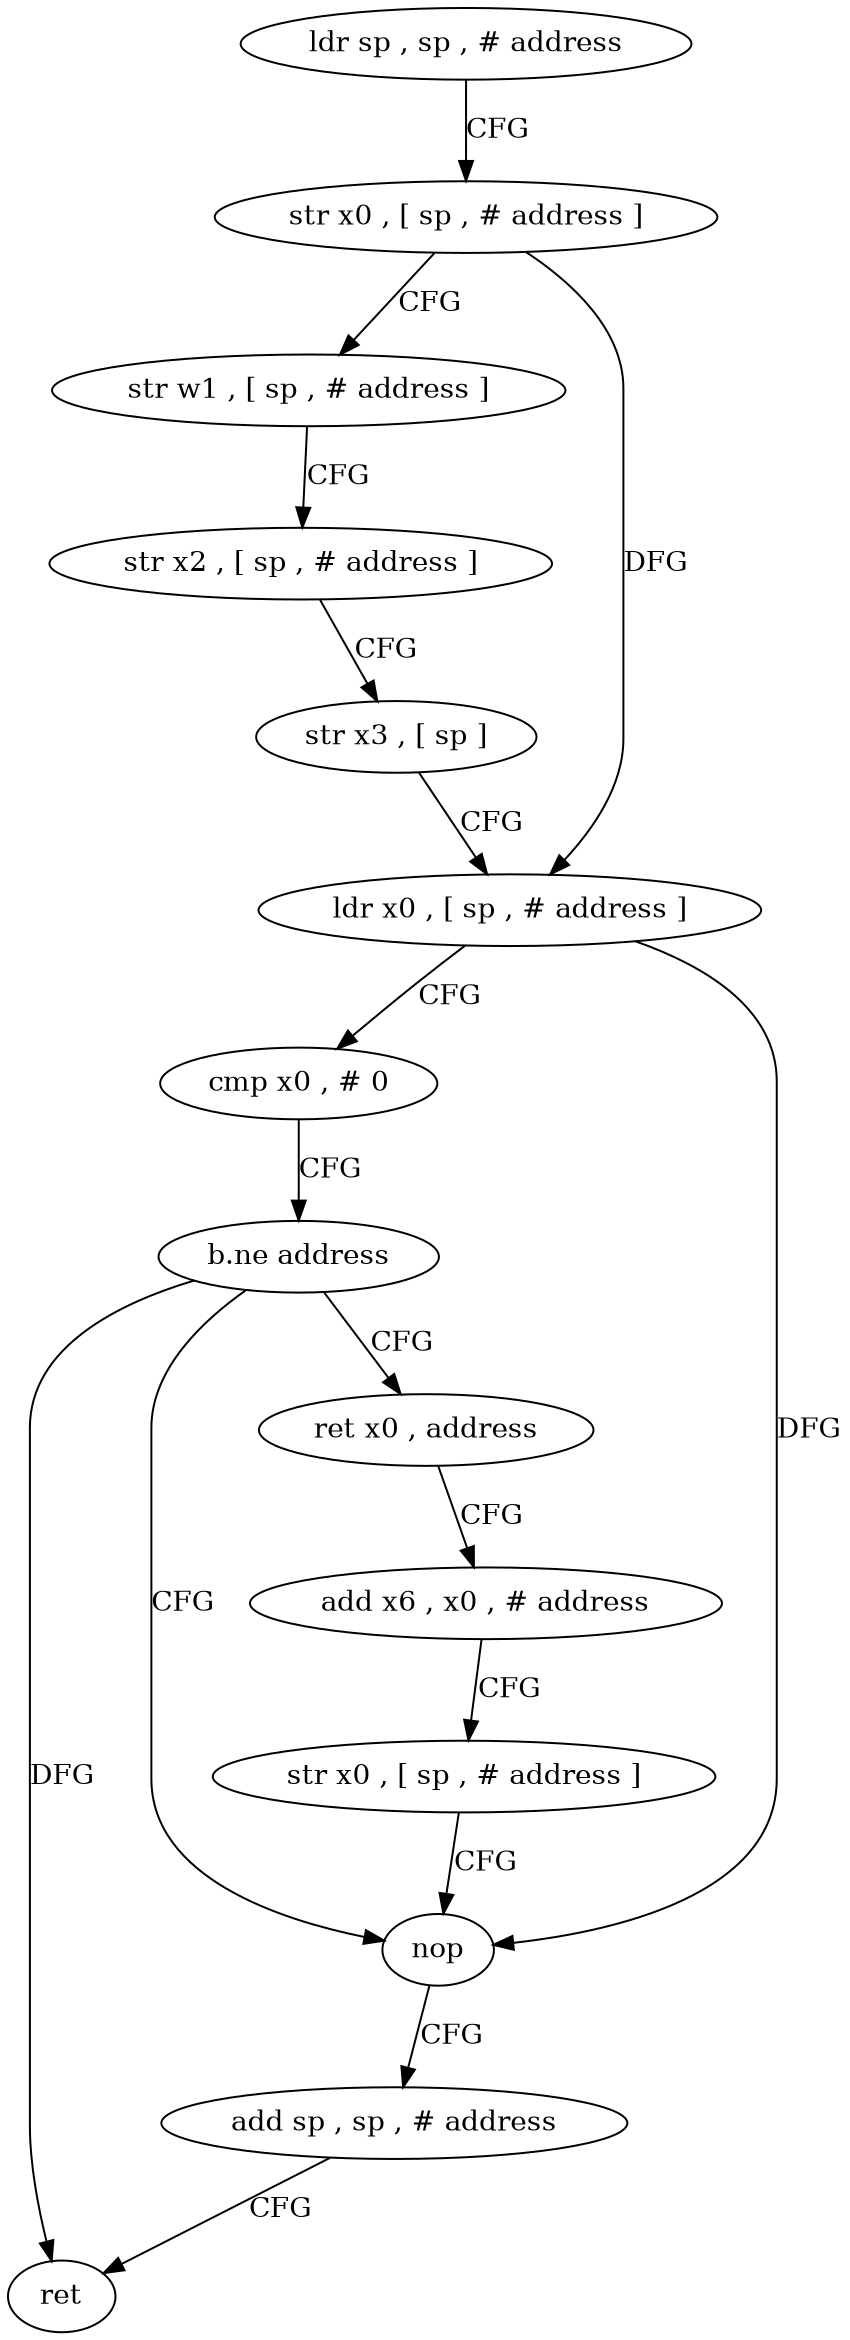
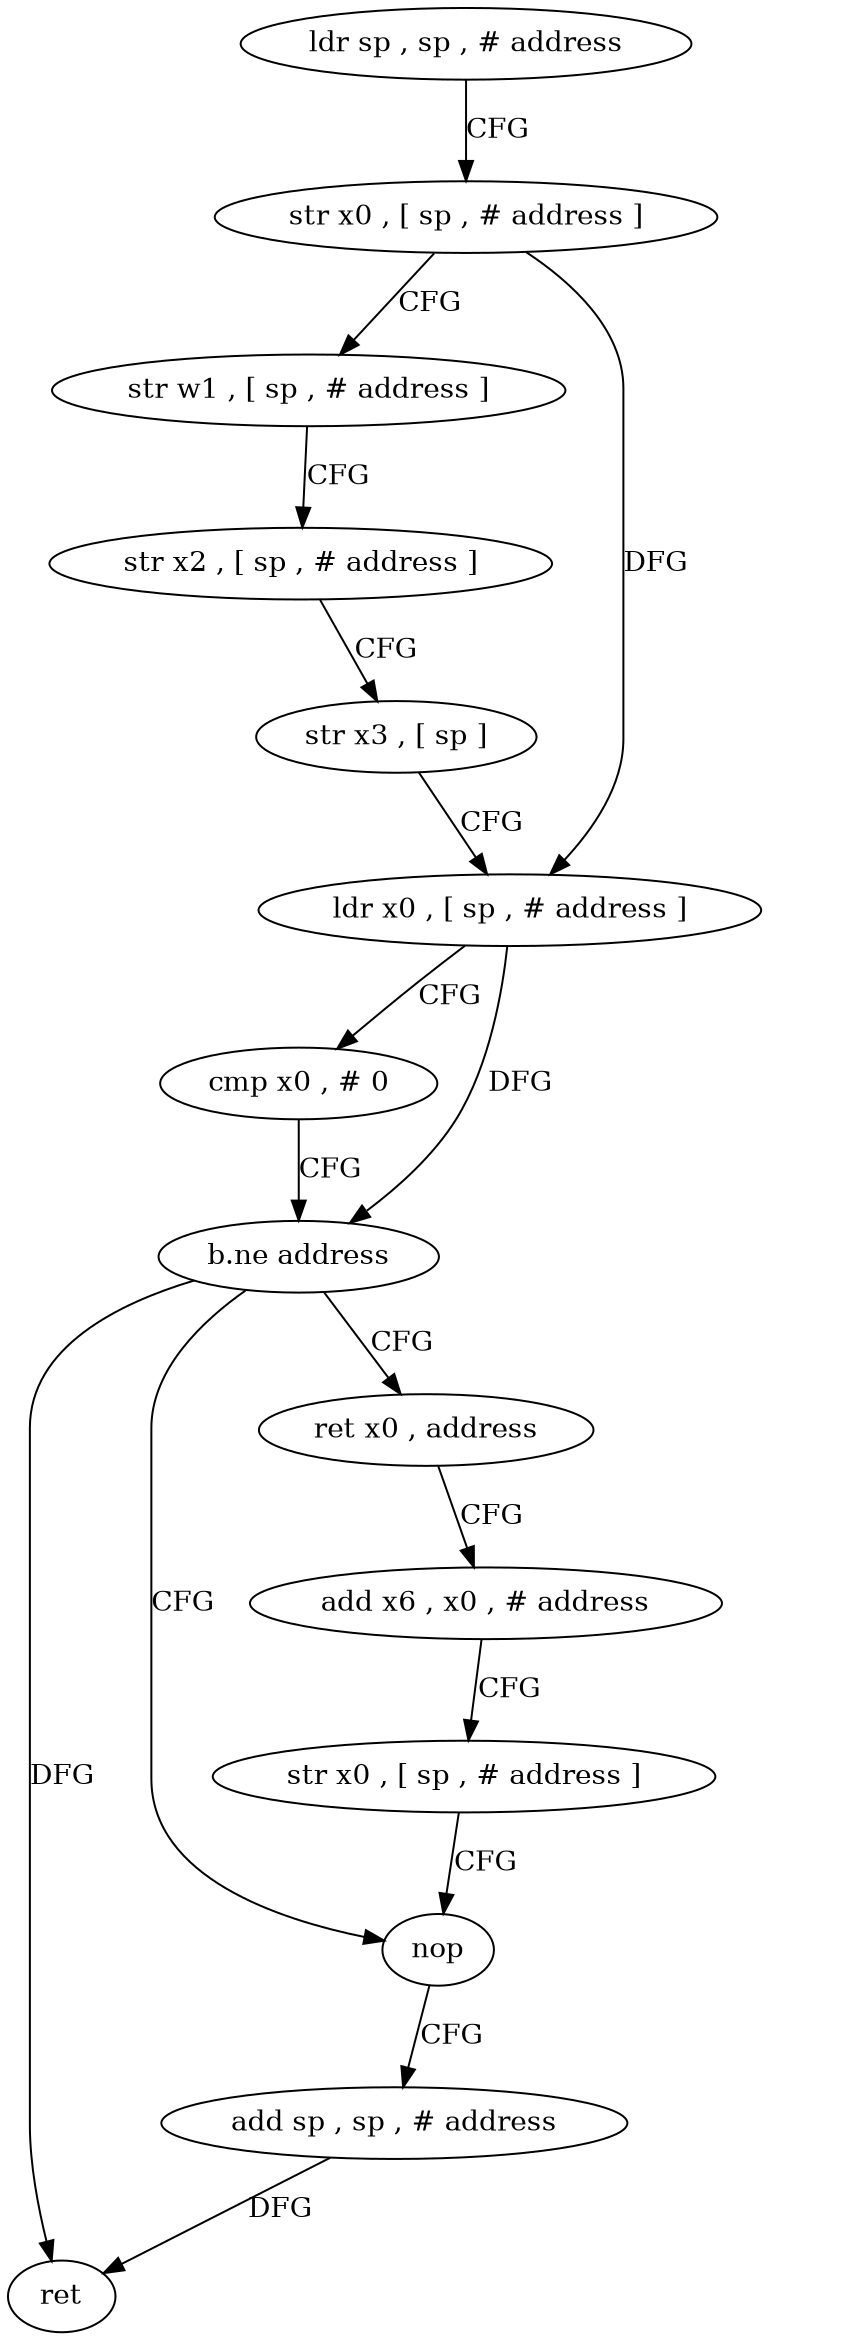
(777, 1493) -> (469, 1096)
(281, 2210) -> (281, 2210)
